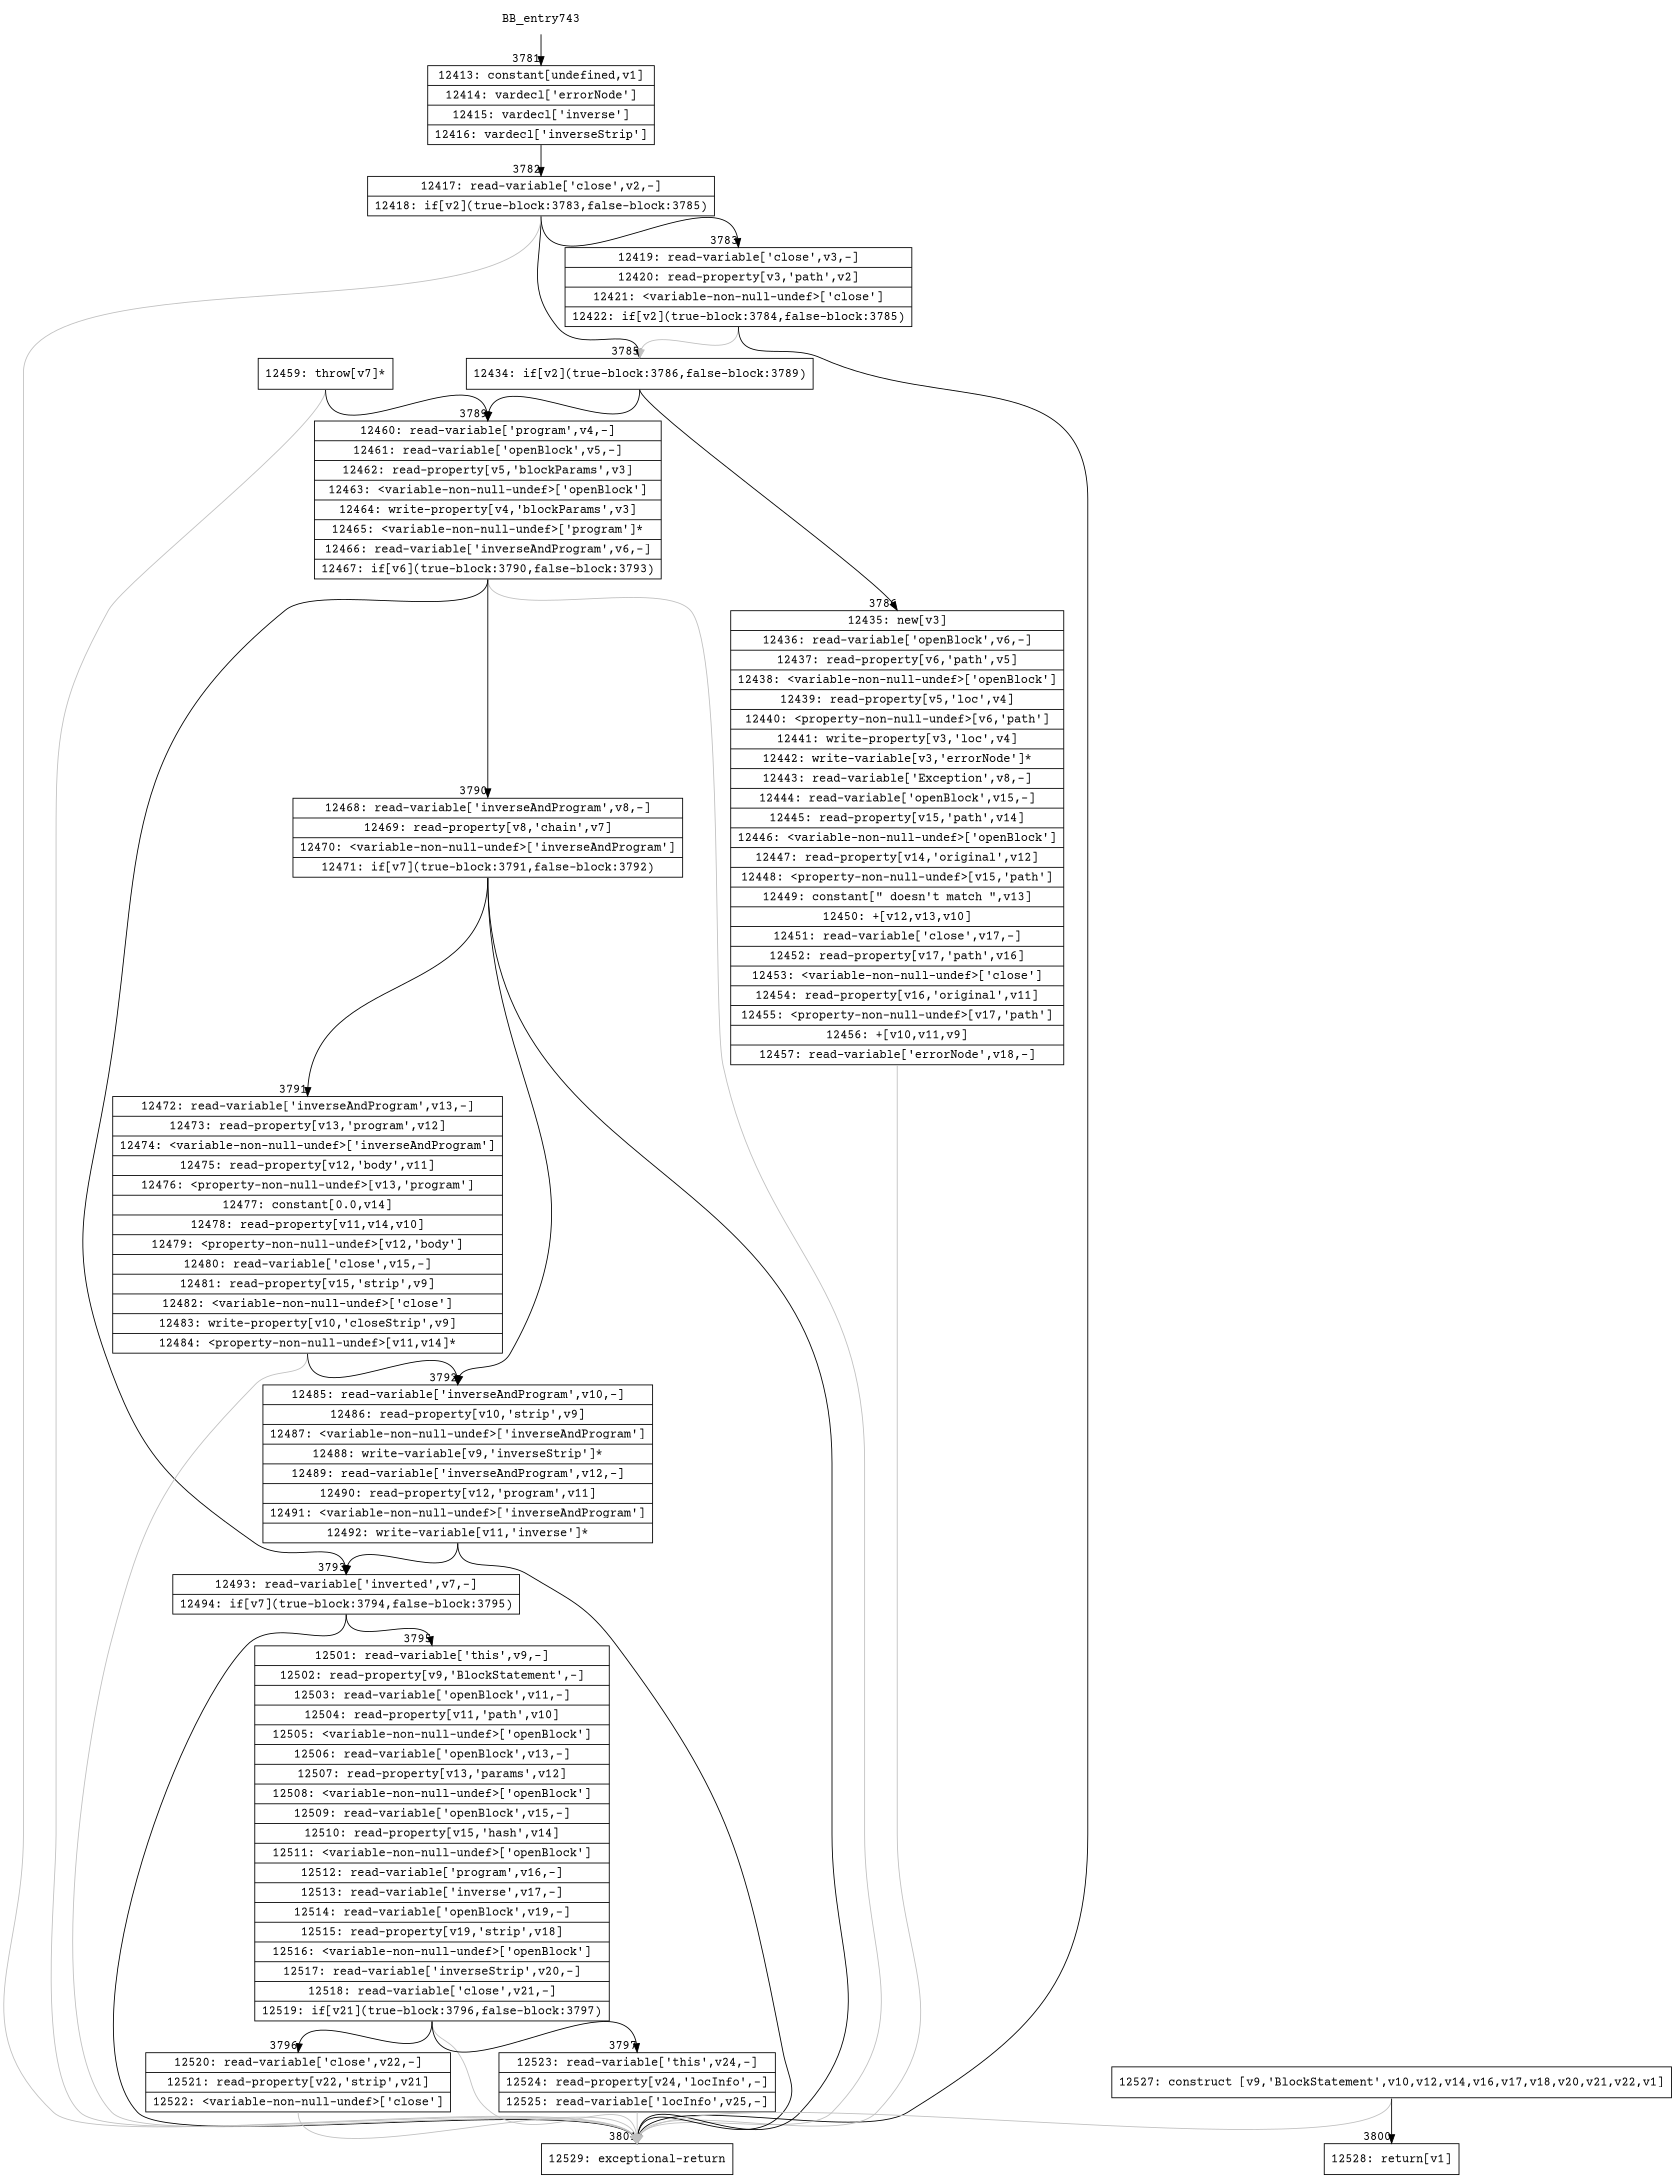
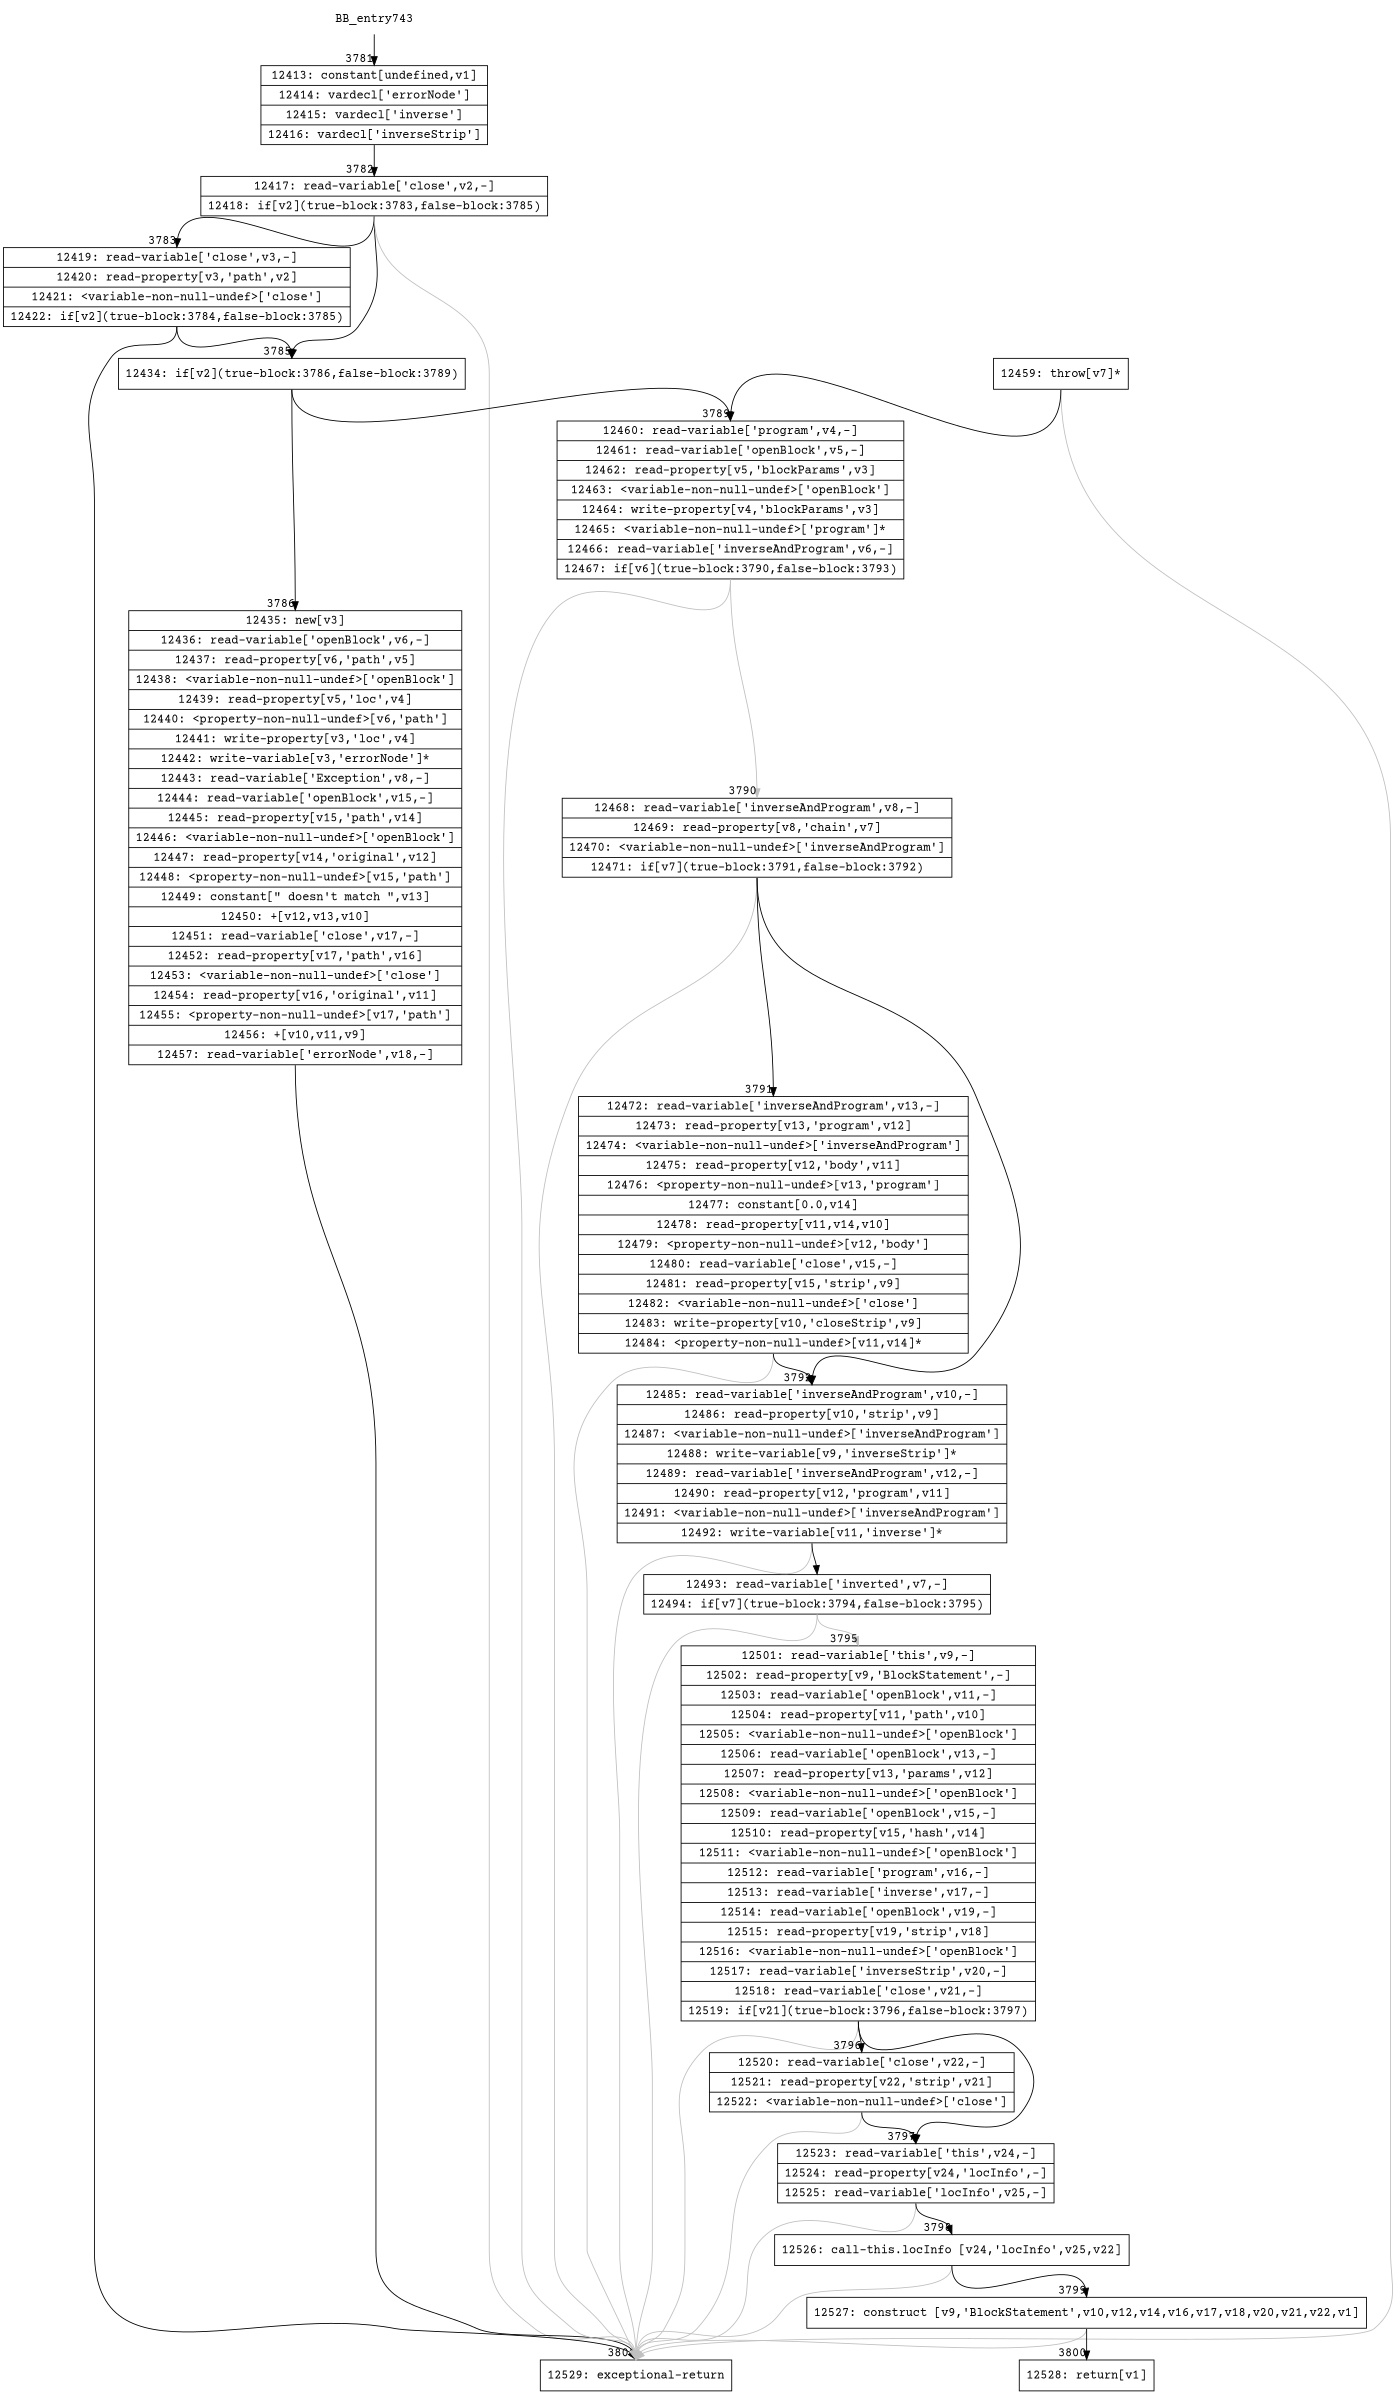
(693, 343) -> (230, 343)
(488, 684) -> (743, 684)
(116, 1026) -> none
(832, 1531) -> (554, 1588)
(385, 1630) -> (833, 1629)
(897, 1717) -> (376, 1802)
(734, 1848) -> (620, 1860)
(117, 2059) -> (642, 1913)
none -> (884, 2128)
none -> (952, 2250)
